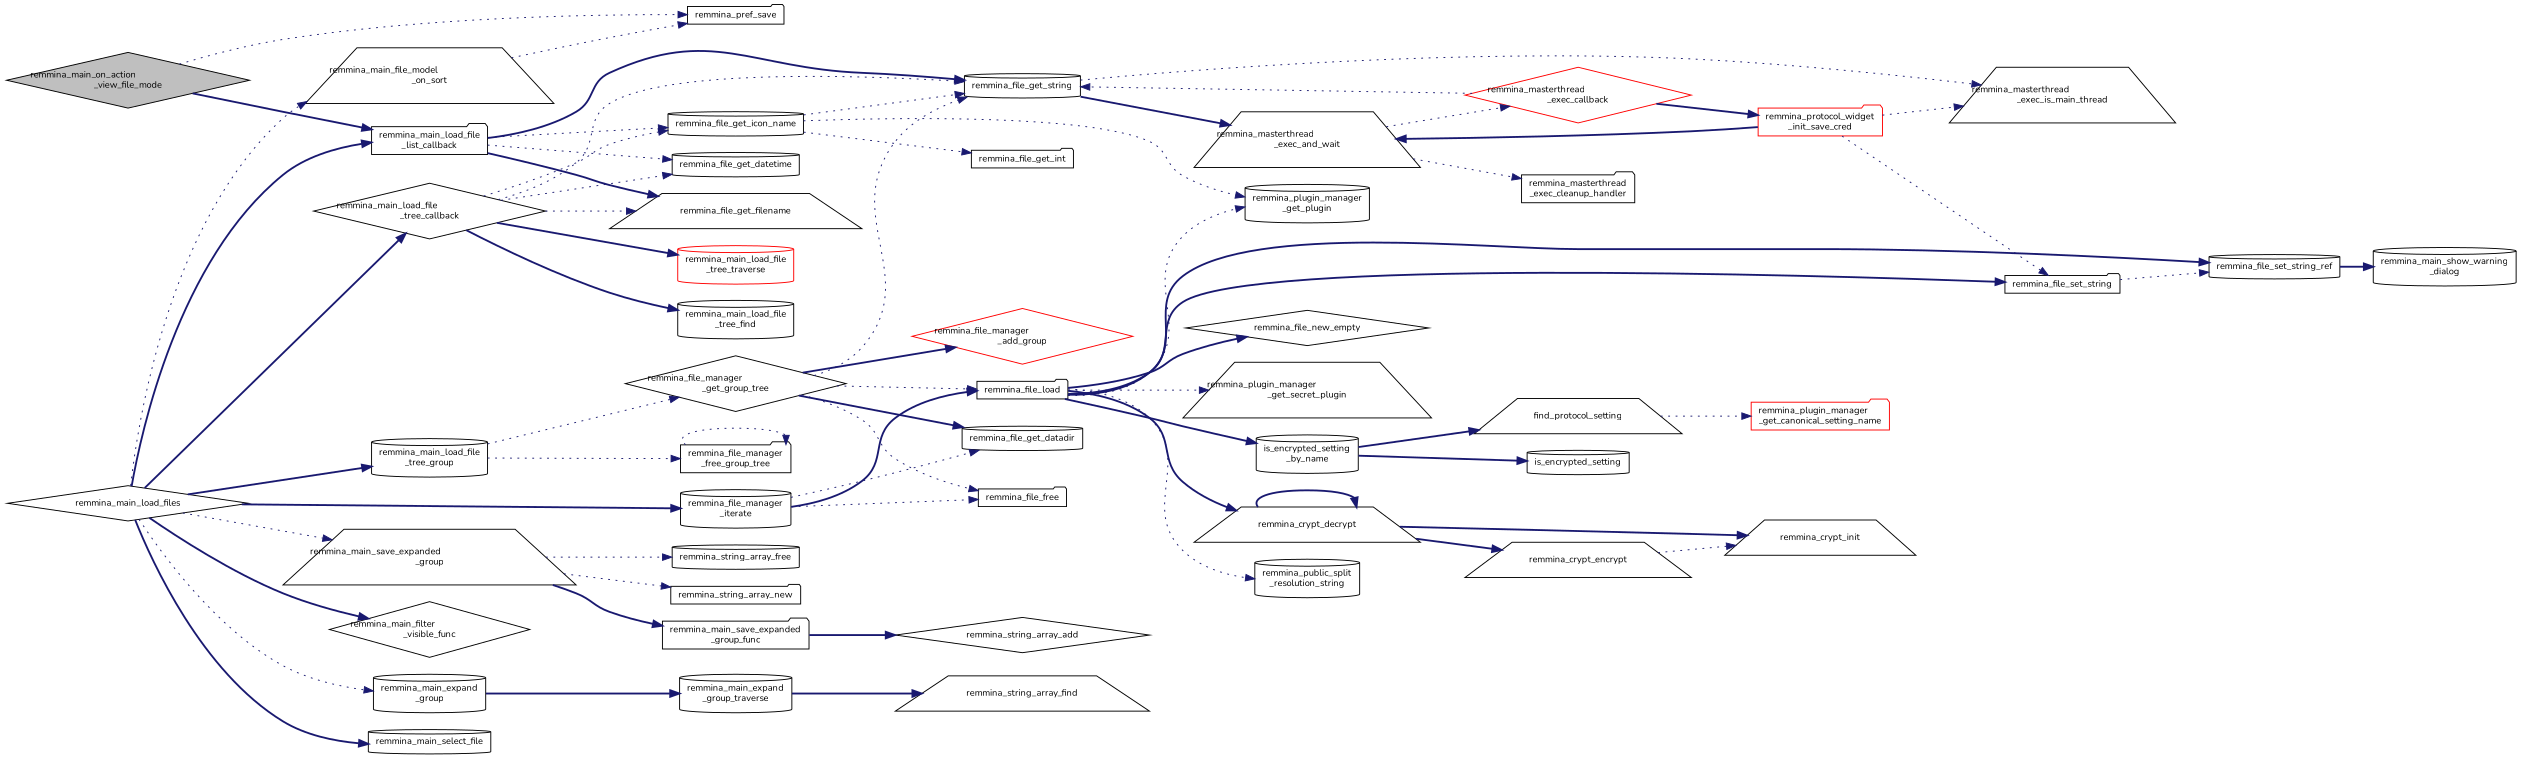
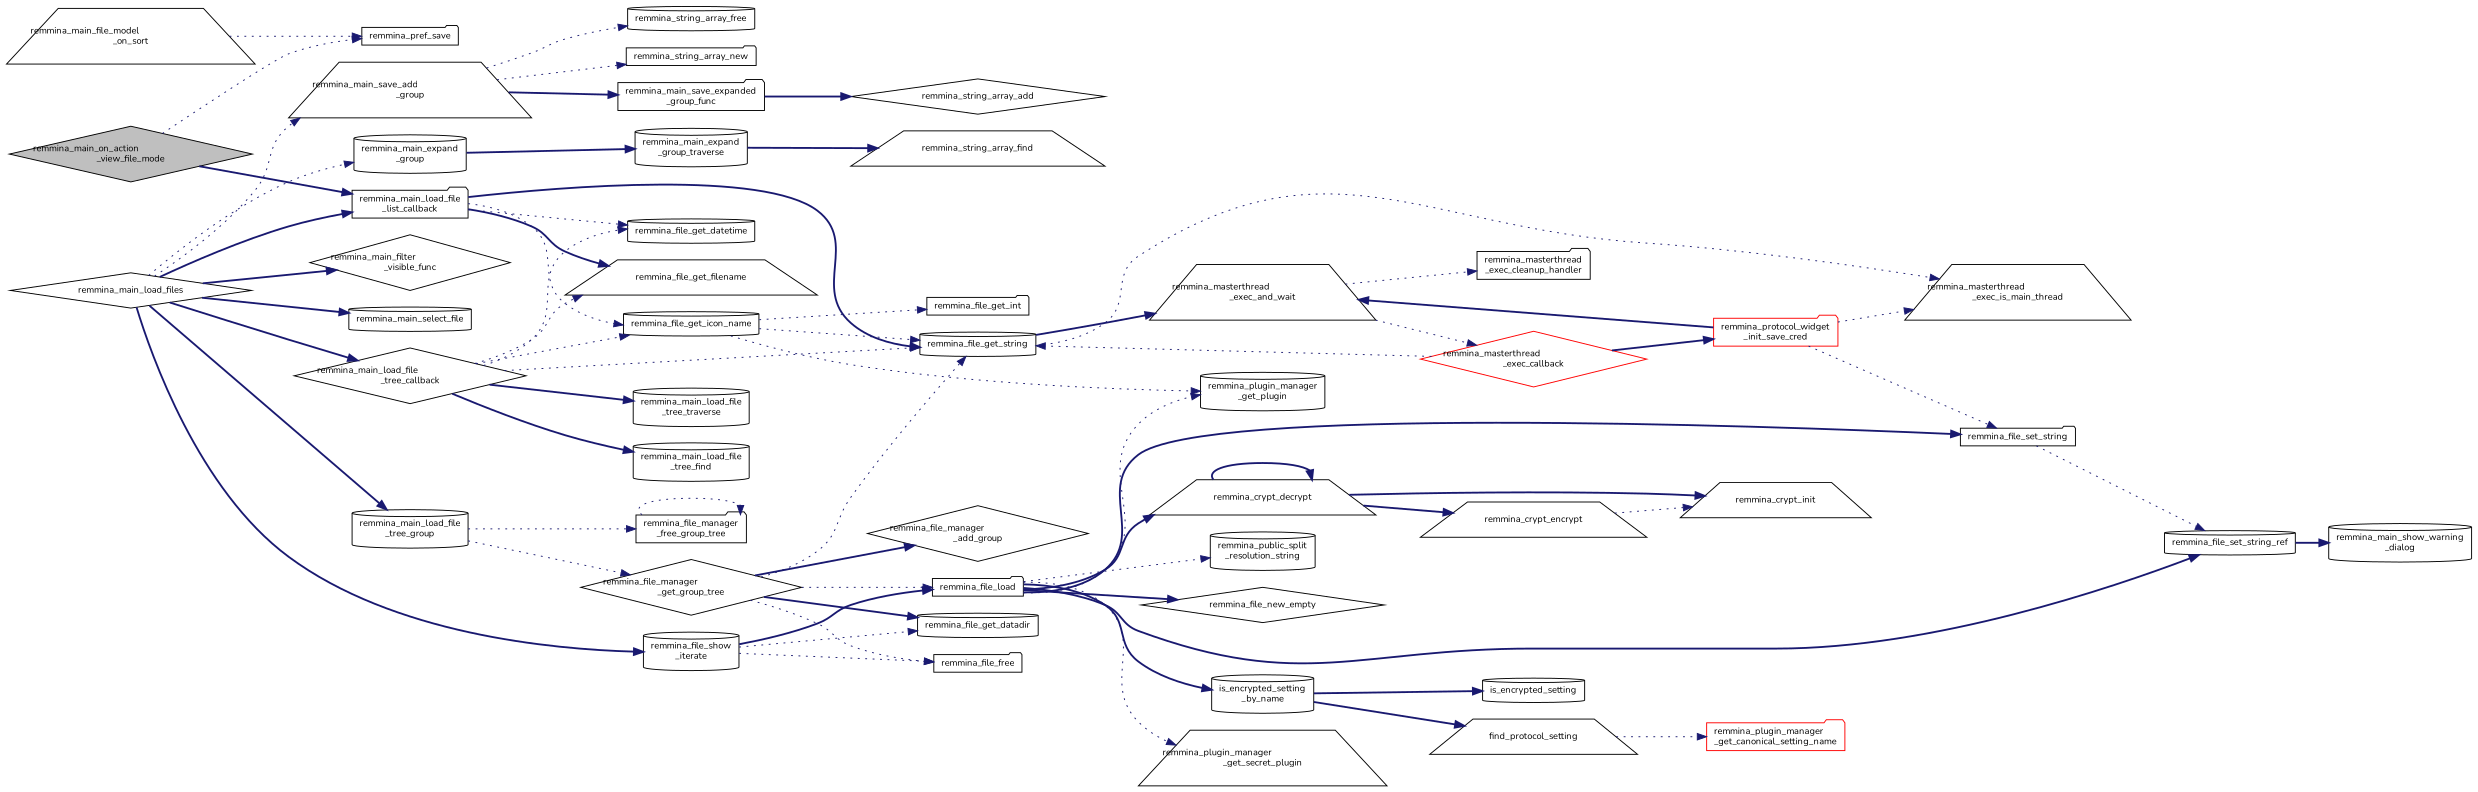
(736, 265) -> (691, 407)
(180, 280) -> none
(1022, 336) -> (978, 534)
(736, 509) -> (691, 651)
(430, 557) -> (410, 90)
